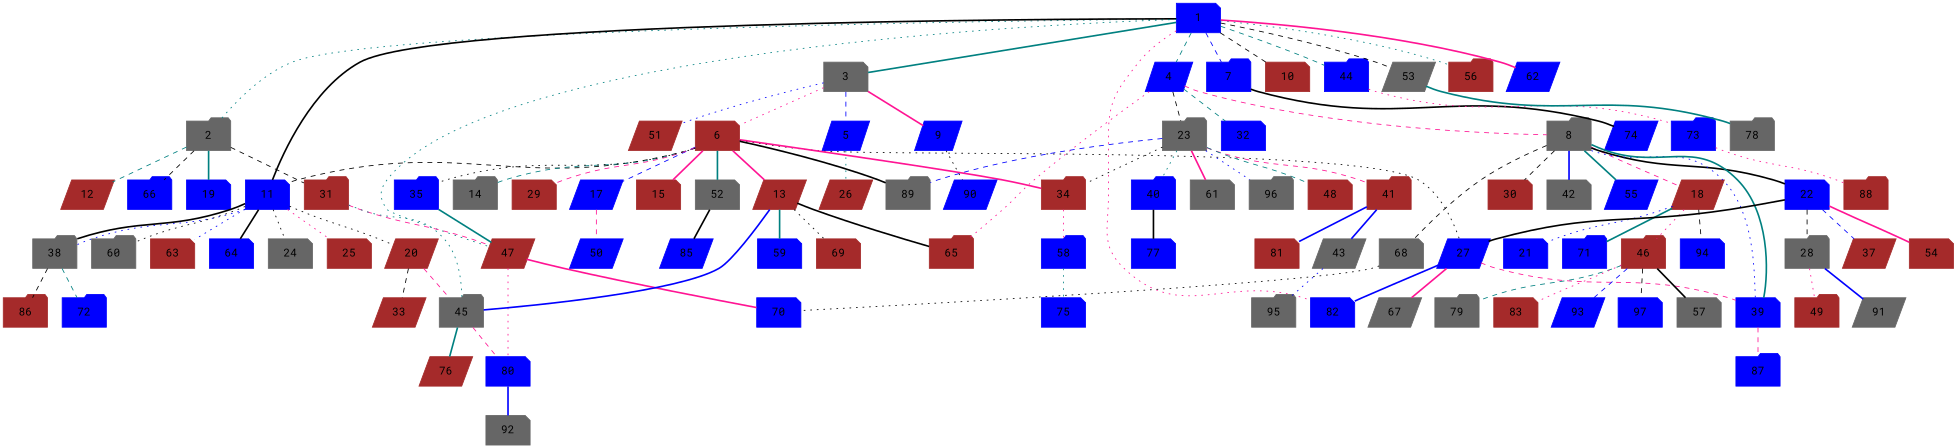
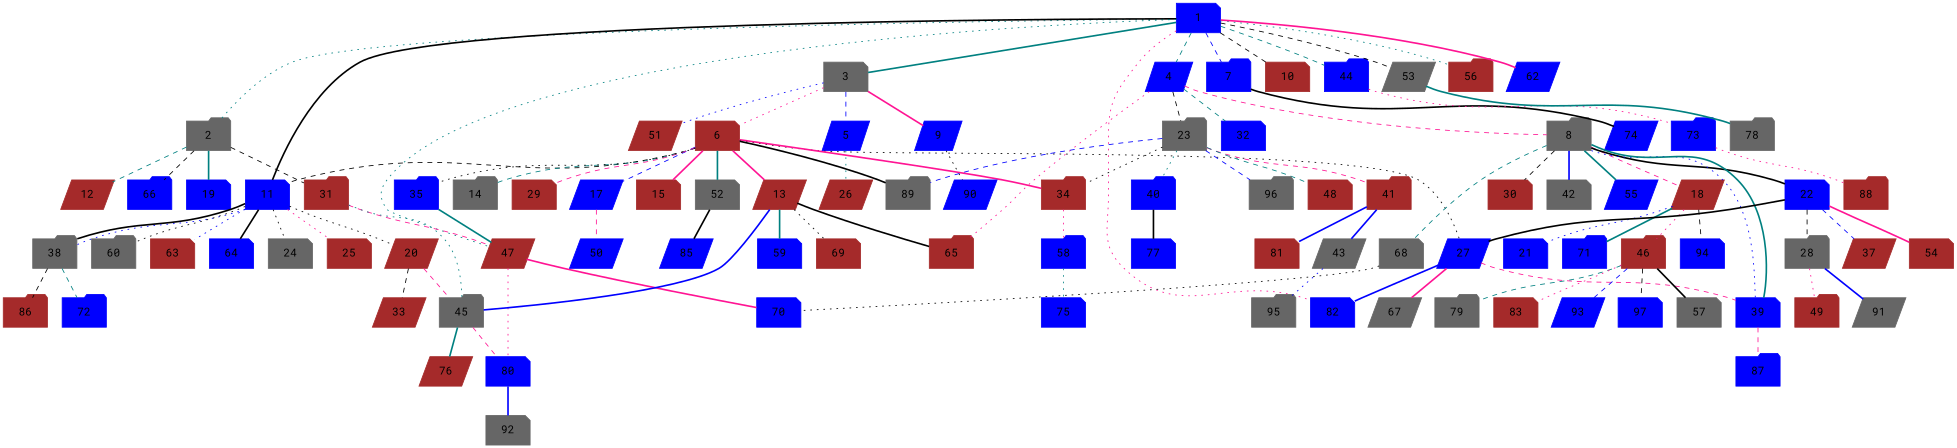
(1228, 165) -> (1228, 165)
(1475, 184) -> (1475, 184)
(1212, 195) -> none
